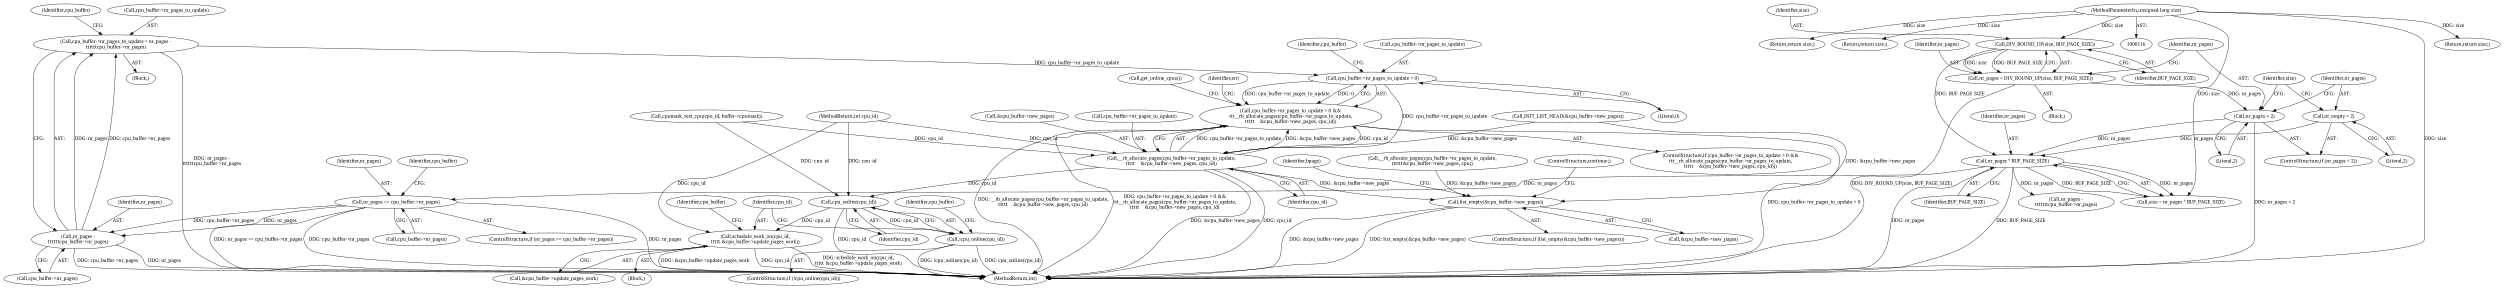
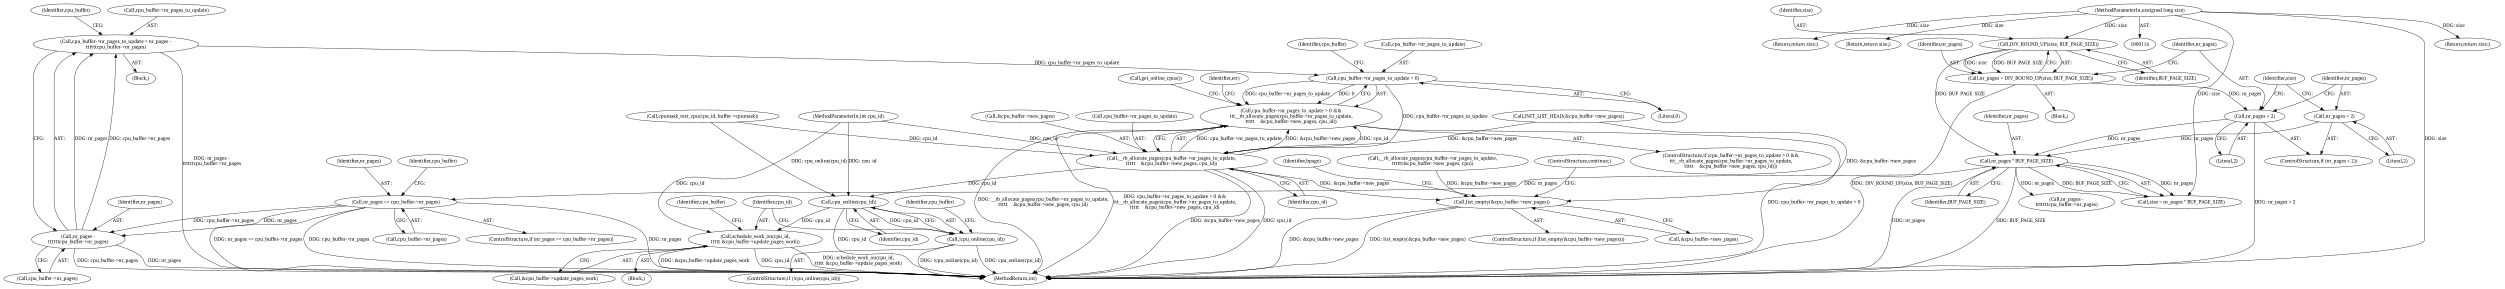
(848, 116) -> (848, 116)
(2334, 116) -> (2334, 116)
(815, 161) -> (819, 161)
